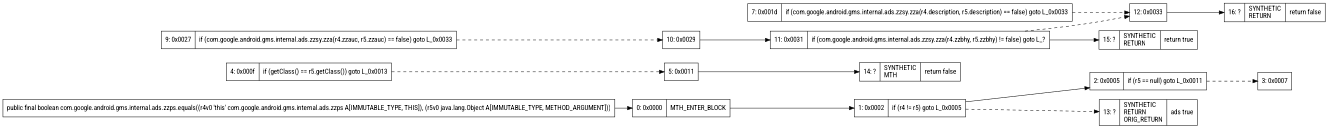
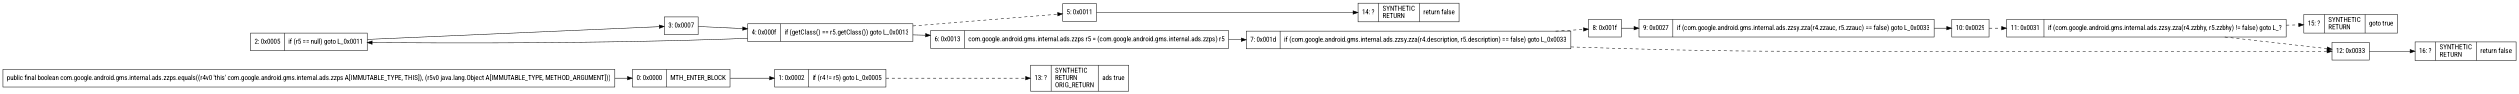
none -> (720, 28)
none -> (1605, 28)
none -> (1080, 39)
(557, 40) -> (1940, 28)
(733, 40) -> (1995, 28)
(1072, 40) -> (2292, 25)
(1179, 40) -> (2381, 24)
(891, 75) -> (1394, 16)
(1230, 81) -> (513, 33)
(1025, 95) -> (560, 42)
